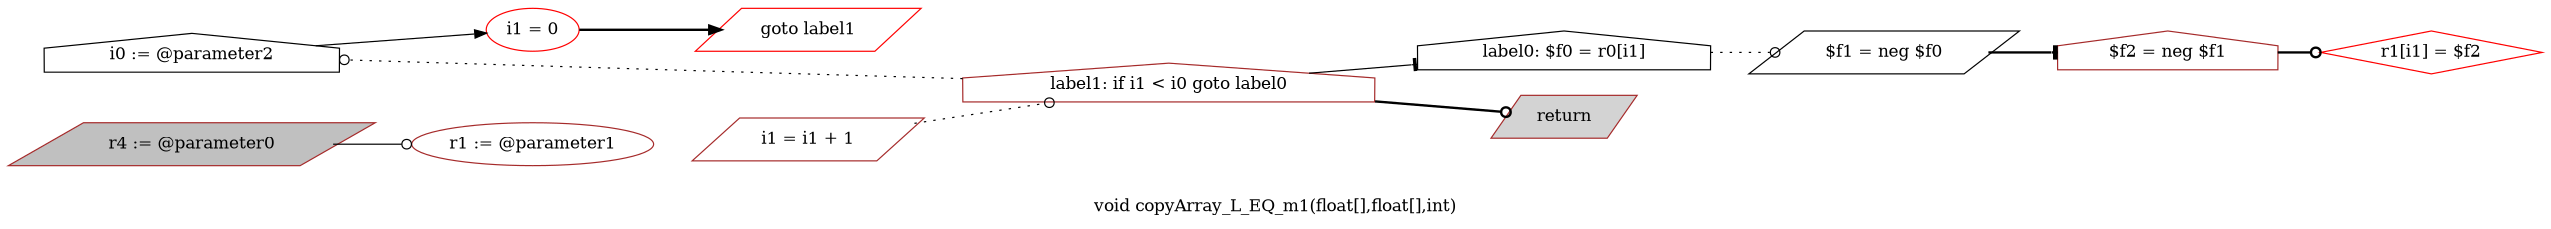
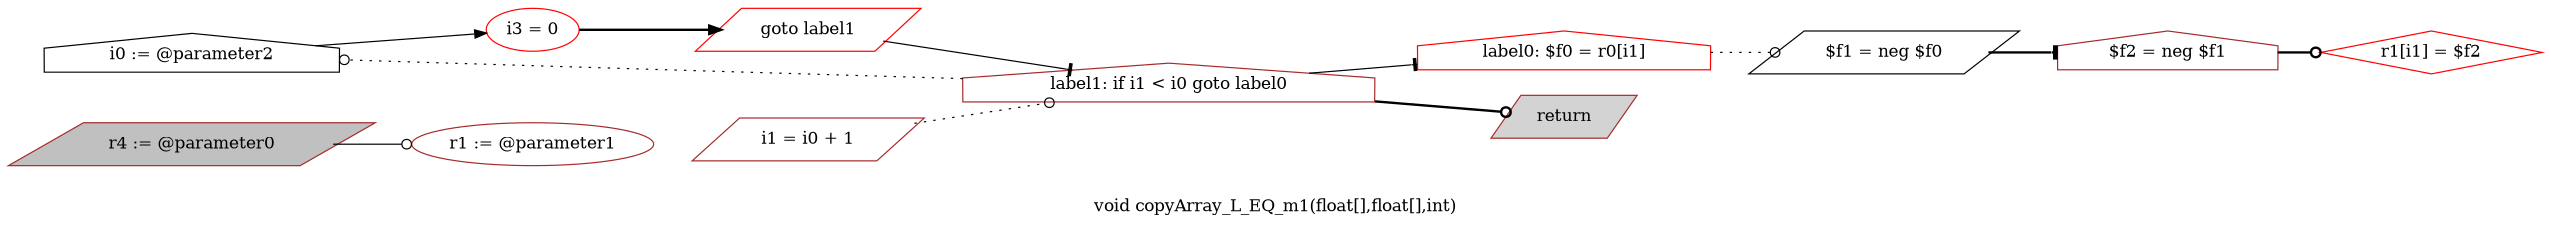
(533, 30) -> (533, 30)
(1564, 52) -> (1564, 52)
none -> (975, 55)
(808, 139) -> (808, 139)
